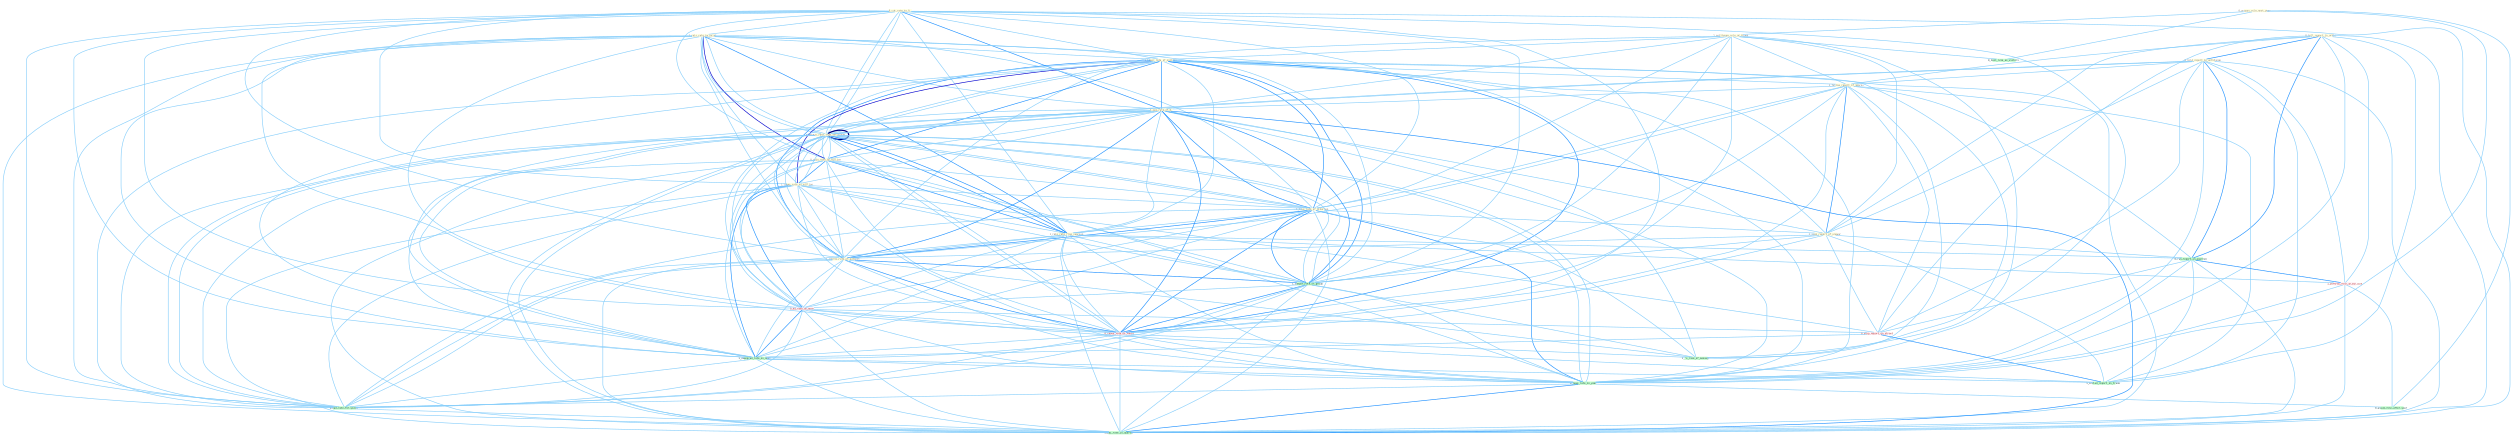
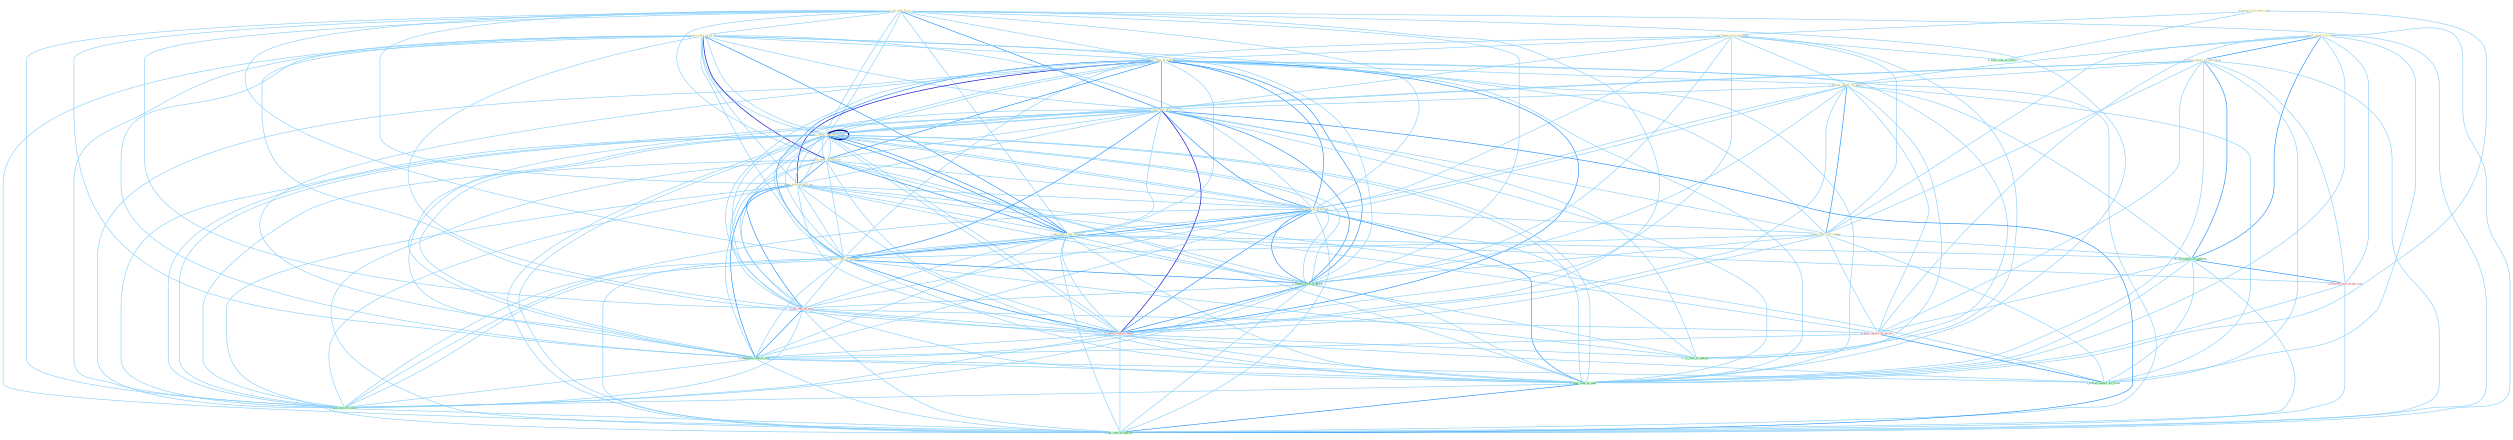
(1197, 215) -> (1197, 215)
none -> (1424, 257)
(2392, 408) -> none
